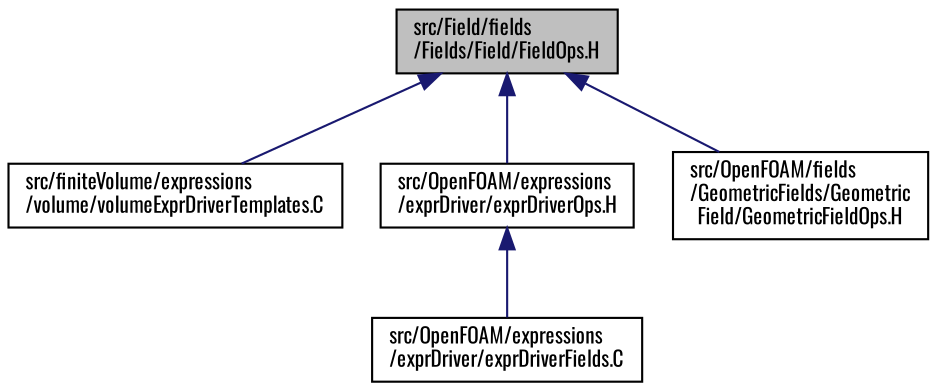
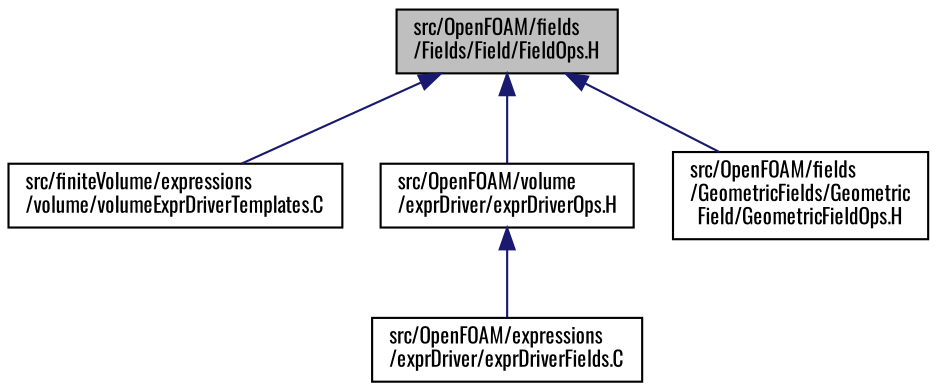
(507, 41) -> (507, 41)
(507, 196) -> (507, 196)
